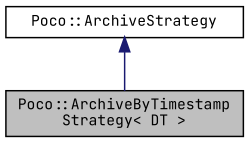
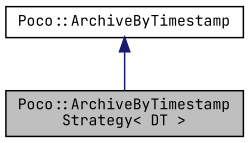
(125, 22) -> (125, 22)
